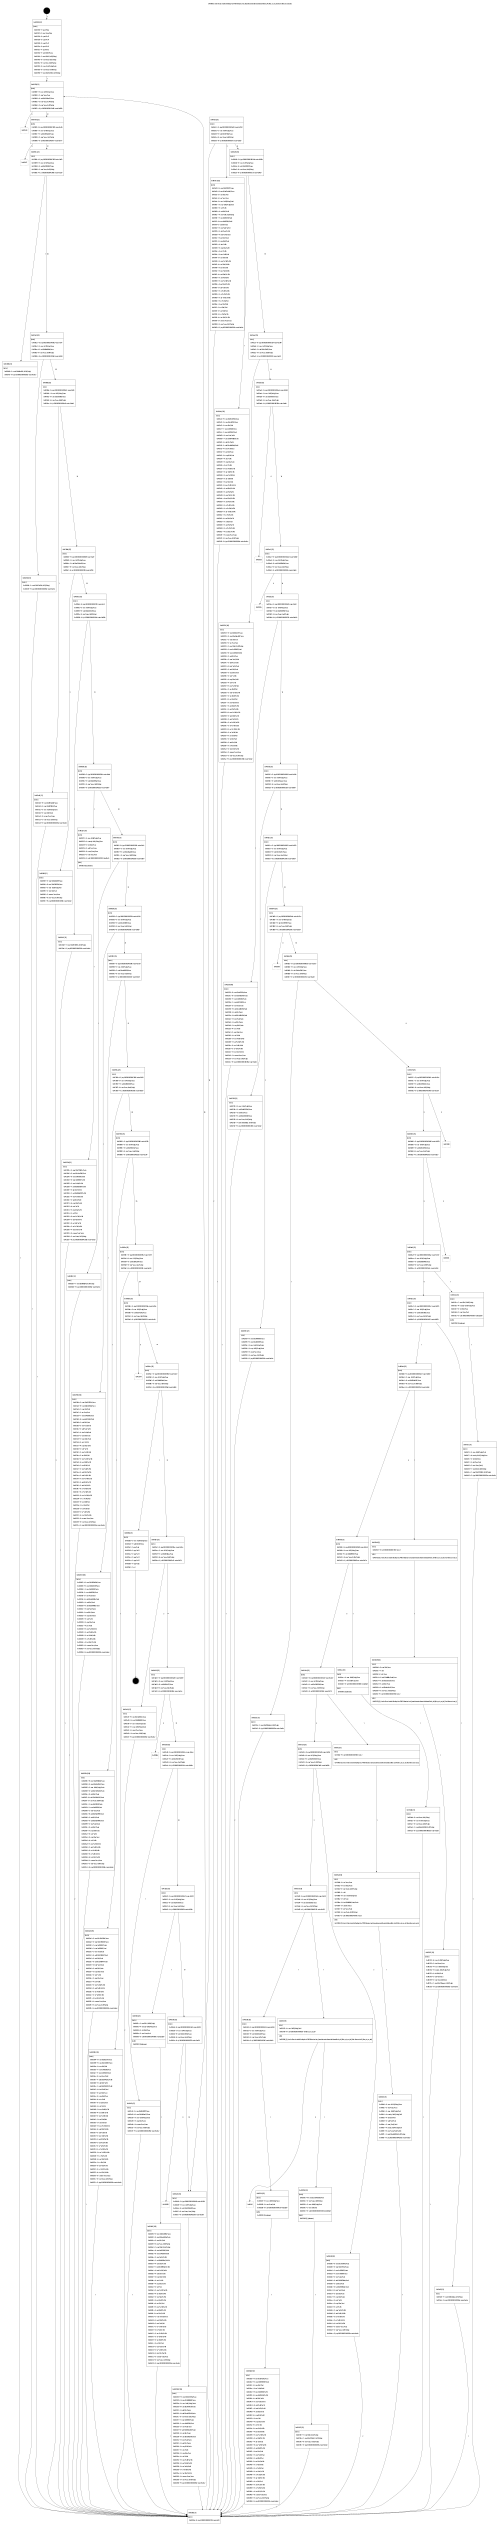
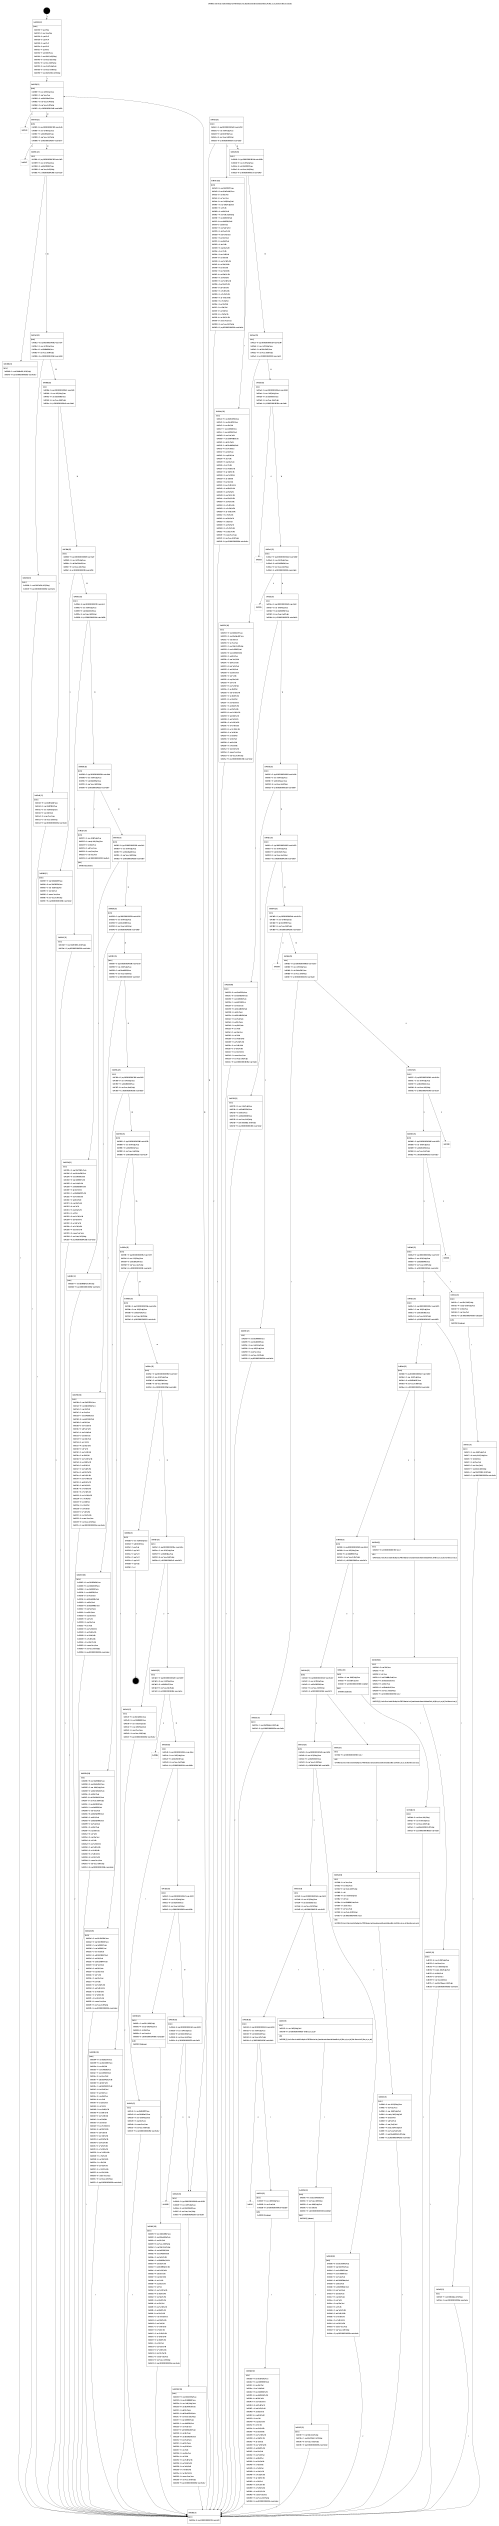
(138, 1377) -> none
(301, 2134) -> (254, 2122)
